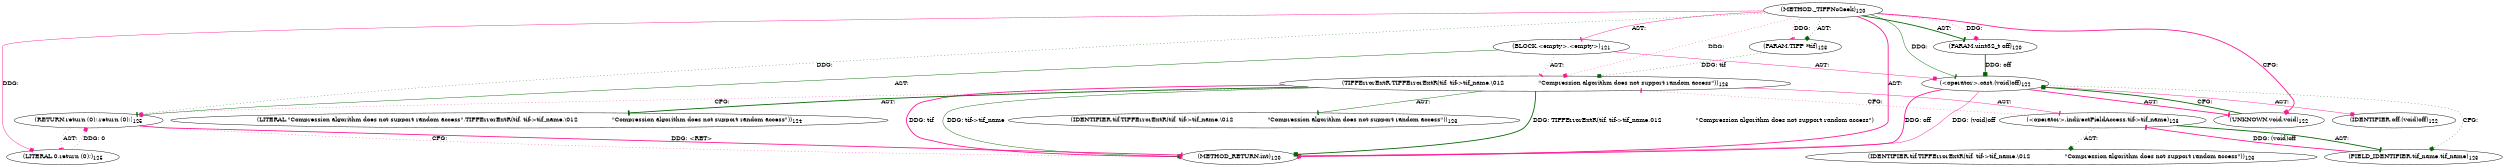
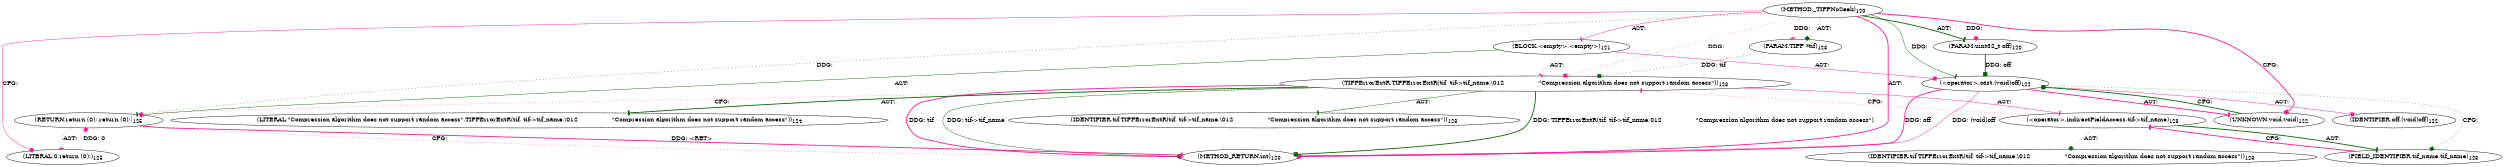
(12, 84) -> (11, 84)
(2275, 139) -> (2274, 139)
